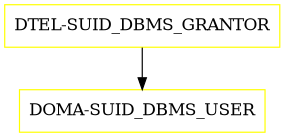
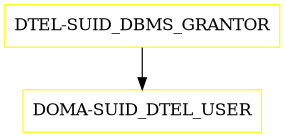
(142, 111) -> (142, 111)
